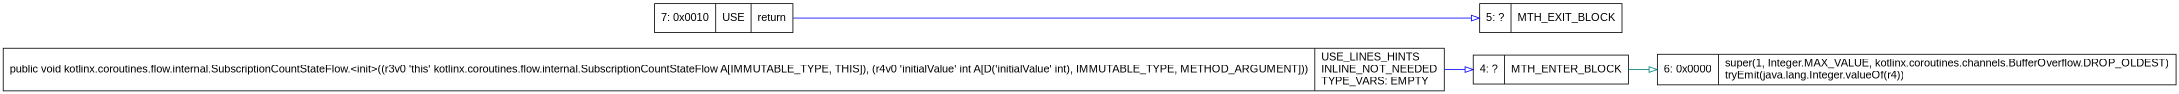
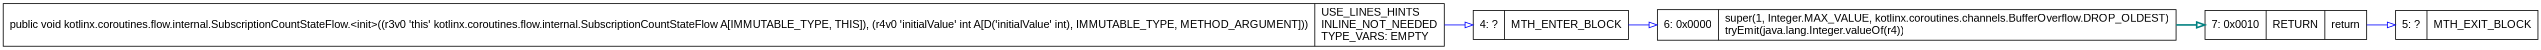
(733, 18) -> (2295, 25)
none -> (2186, 25)
(1639, 70) -> (1639, 25)
